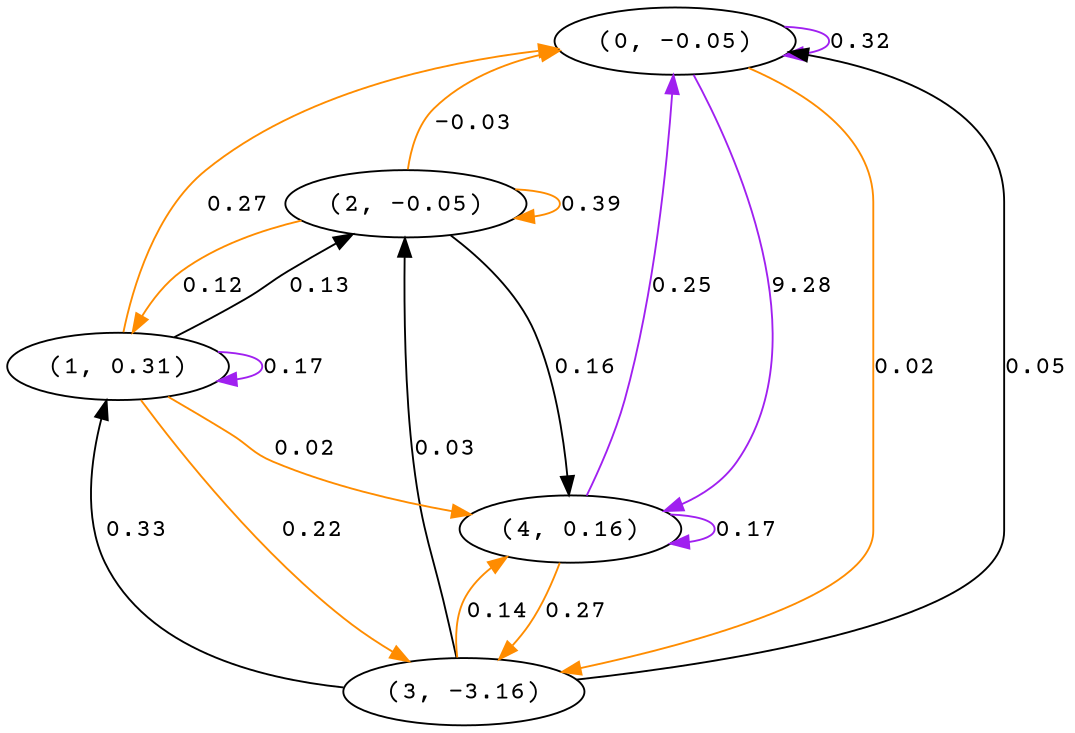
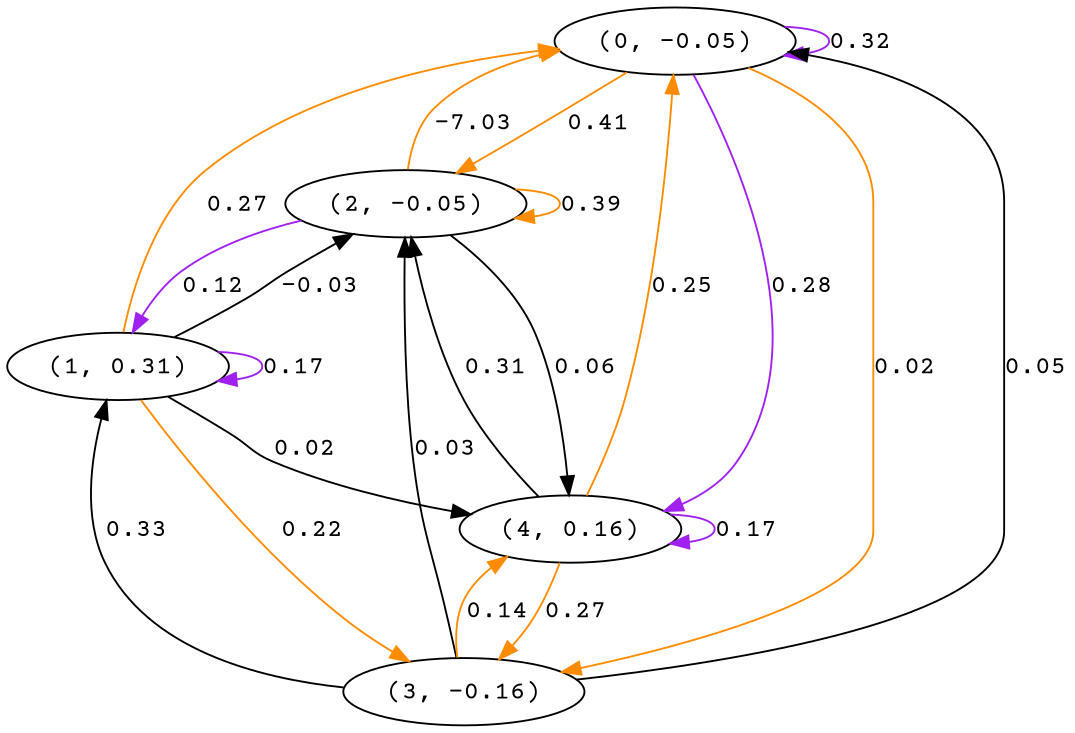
none -> (550, 119)
(473, 122) -> (473, 122)
(212, 253) -> (212, 253)
(320, 285) -> (320, 285)
(802, 285) -> (802, 285)
(647, 299) -> (647, 299)
(585, 366) -> (585, 366)
none -> (457, 386)
(302, 473) -> (302, 473)
(464, 692) -> (464, 692)
